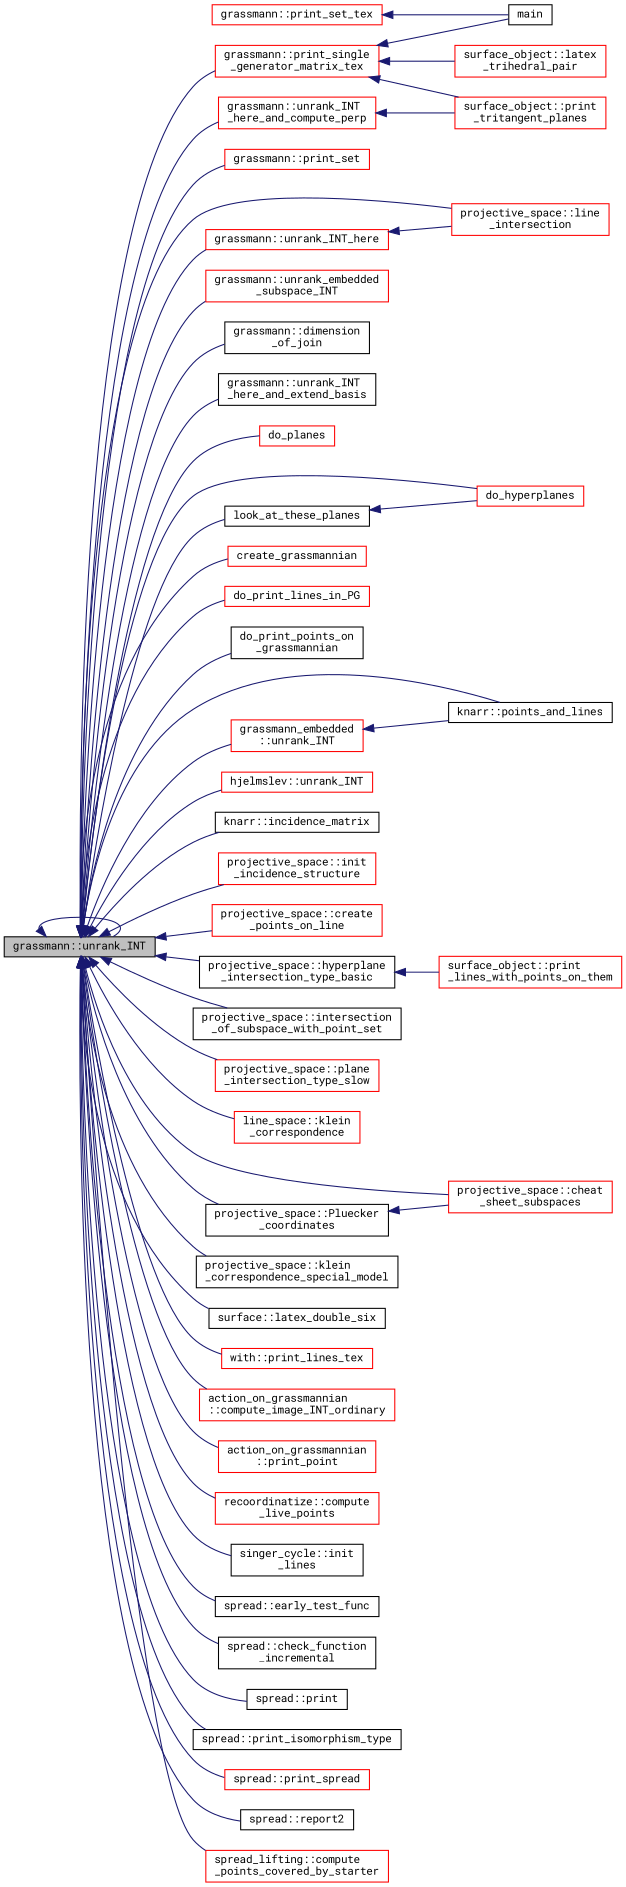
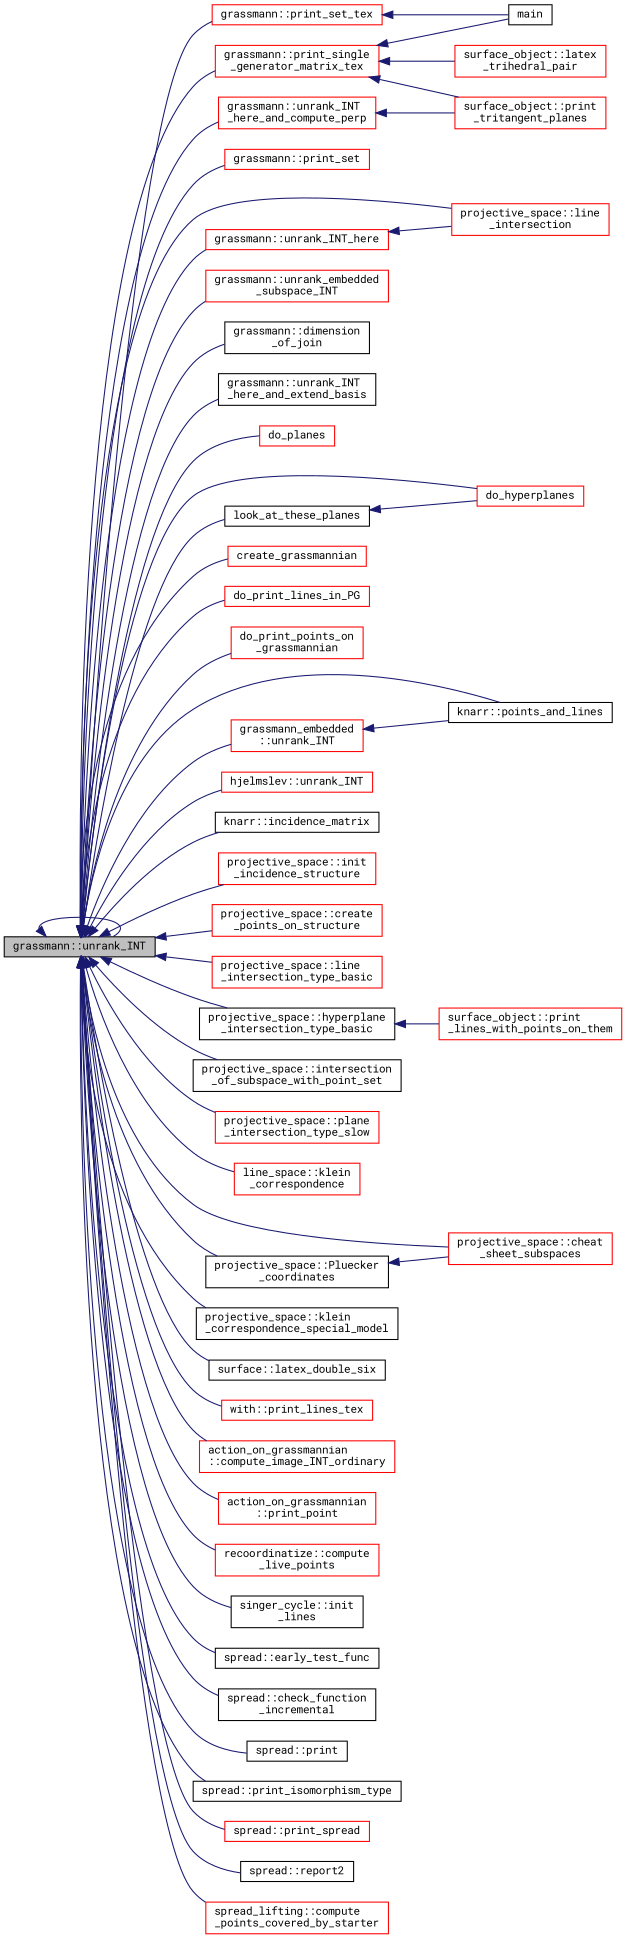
none -> (116, 465)
(297, 643) -> (297, 643)
(297, 920) -> (297, 920)
none -> (297, 972)
